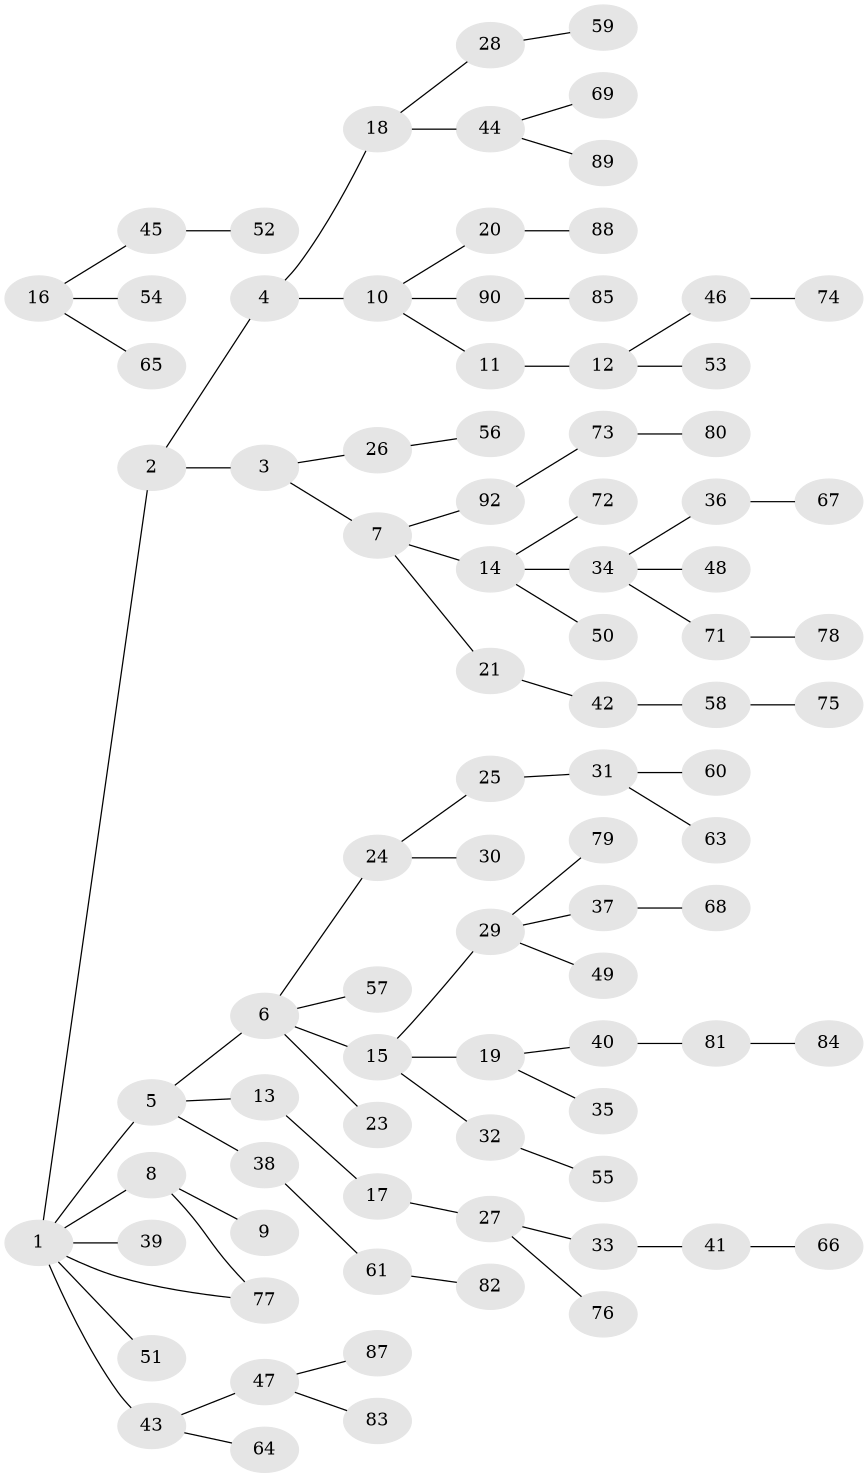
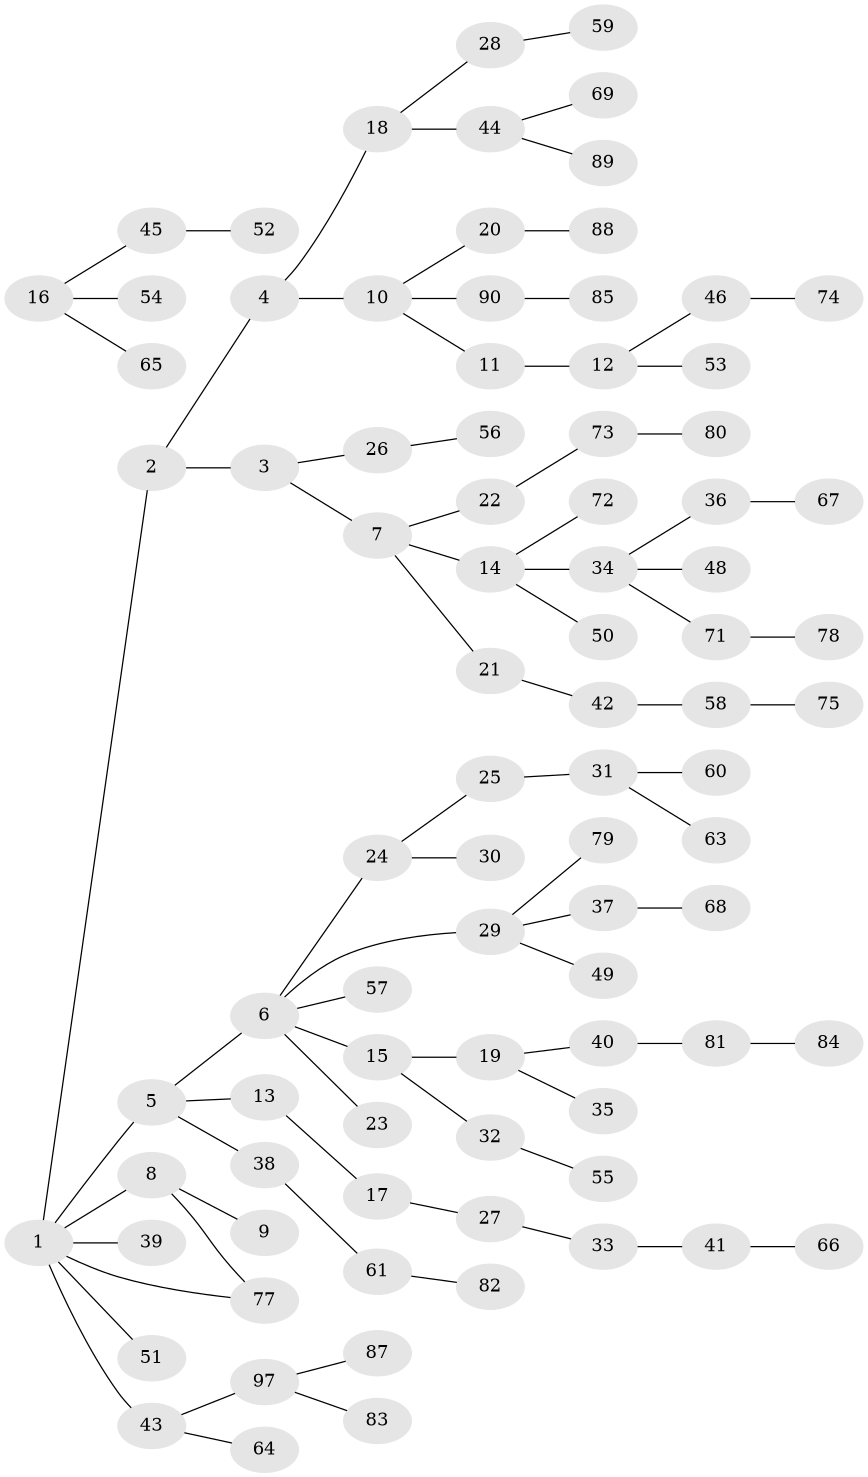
(490, 502) -> (490, 502)
(436, 996) -> (364, 948)
(603, 1314) -> none
(265, 1382) -> (265, 1382)
